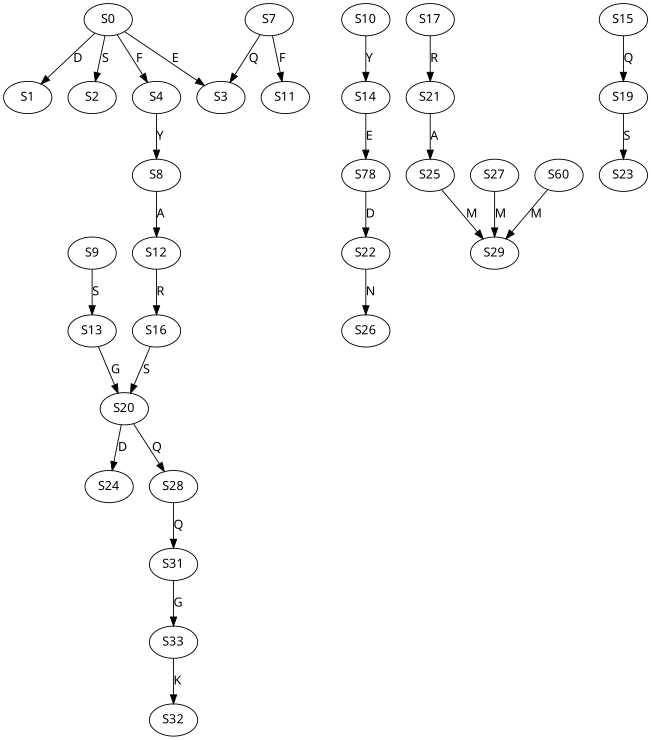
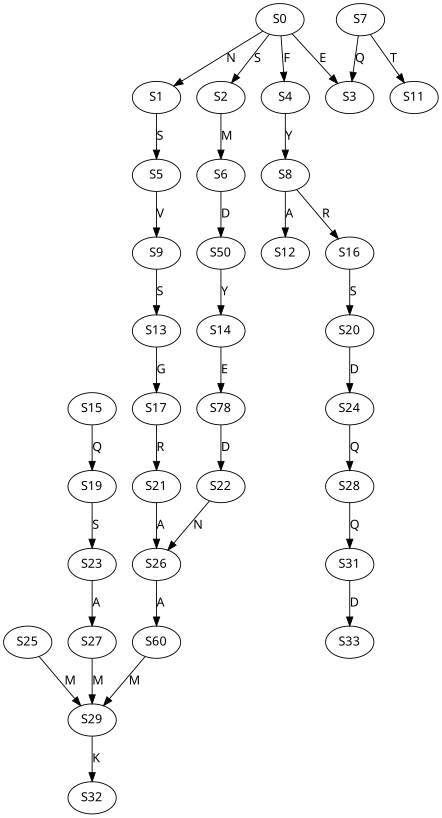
(366, 20) -> (221, 253)
(78, 59) -> (231, 59)
(283, 59) -> (394, 59)
(430, 132) -> (157, 521)
none -> (157, 175)
none -> (221, 175)
(157, 288) -> (315, 211)
(107, 366) -> (157, 365)
(147, 444) -> (350, 443)
none -> (92, 599)
none -> (157, 599)
(178, 603) -> (355, 603)
(174, 677) -> (92, 754)
